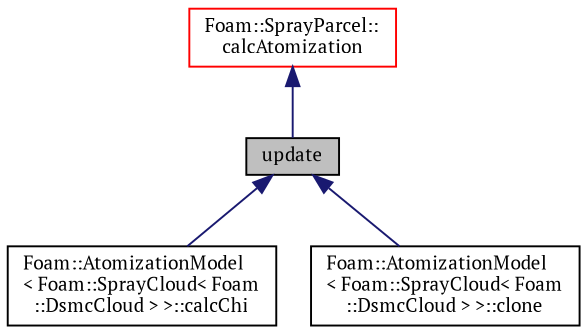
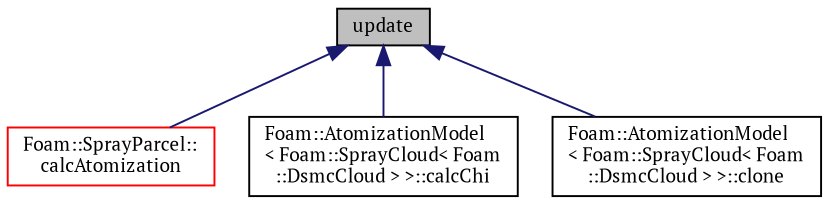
(293, 112) -> (250, 91)
